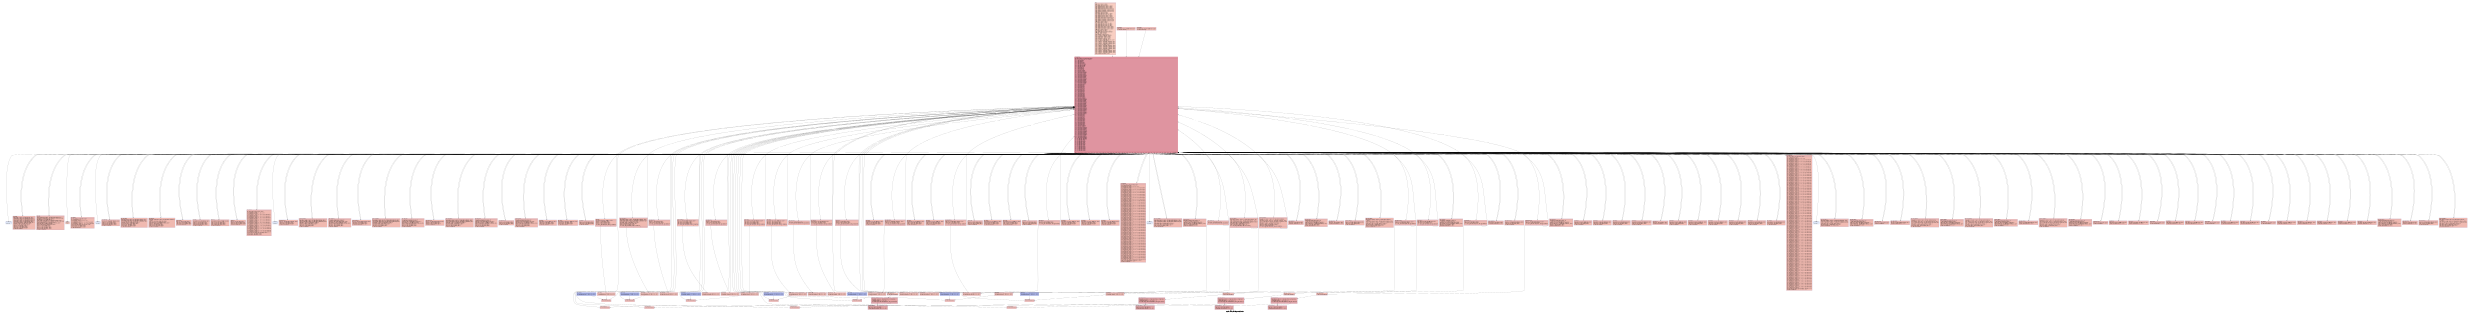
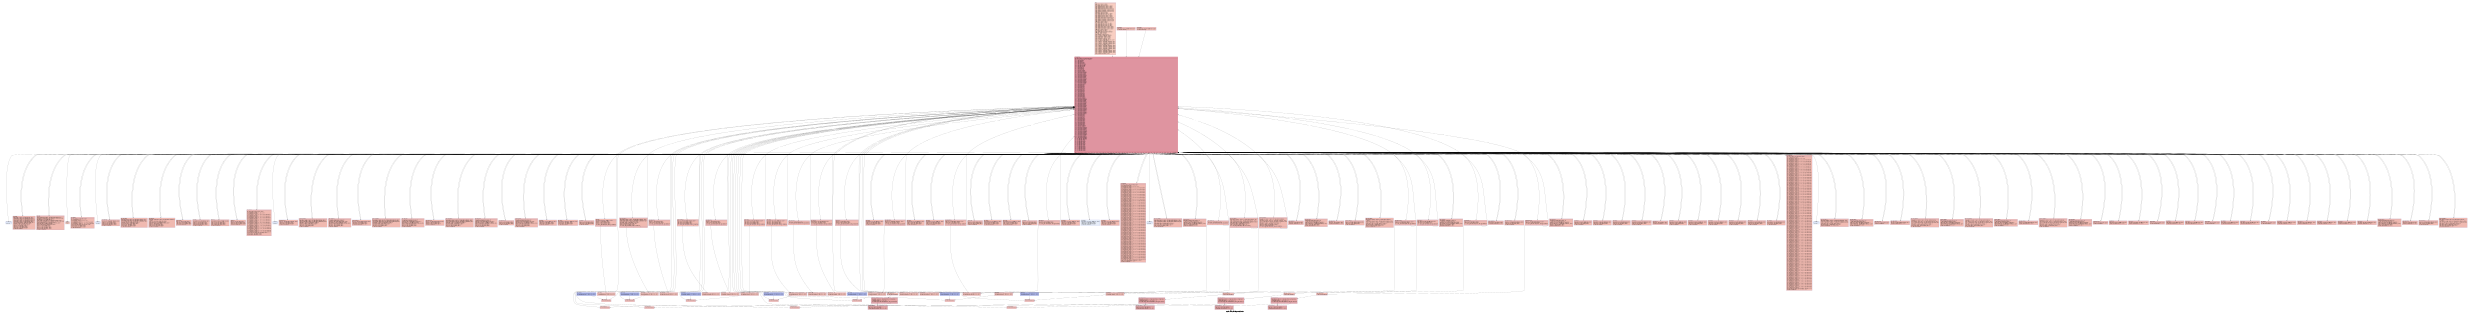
(1090, 223) -> (1090, 223)
